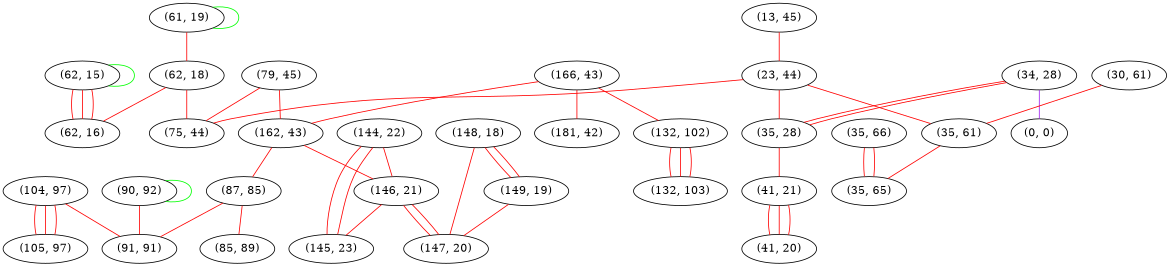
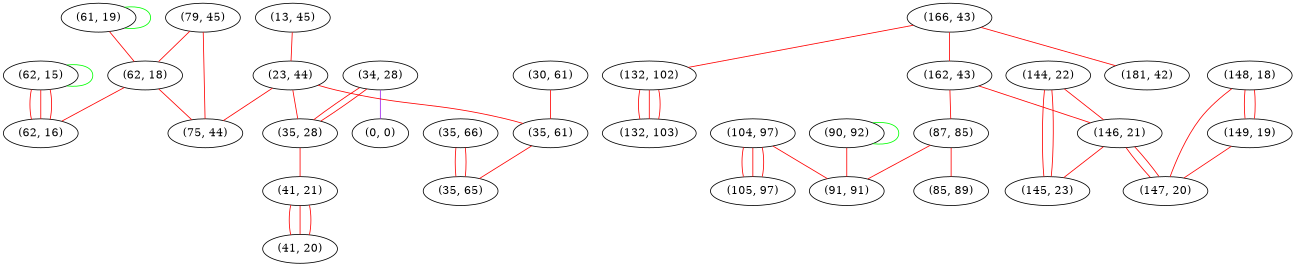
(280, 104) -> (174, 46)
